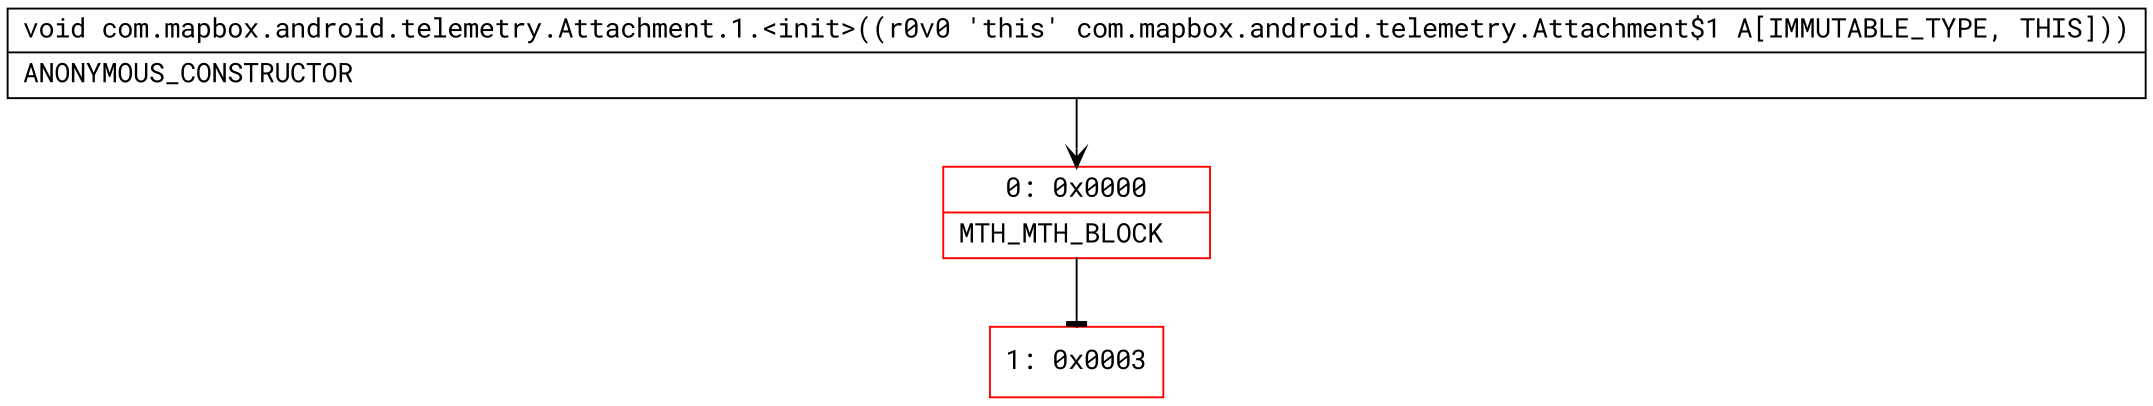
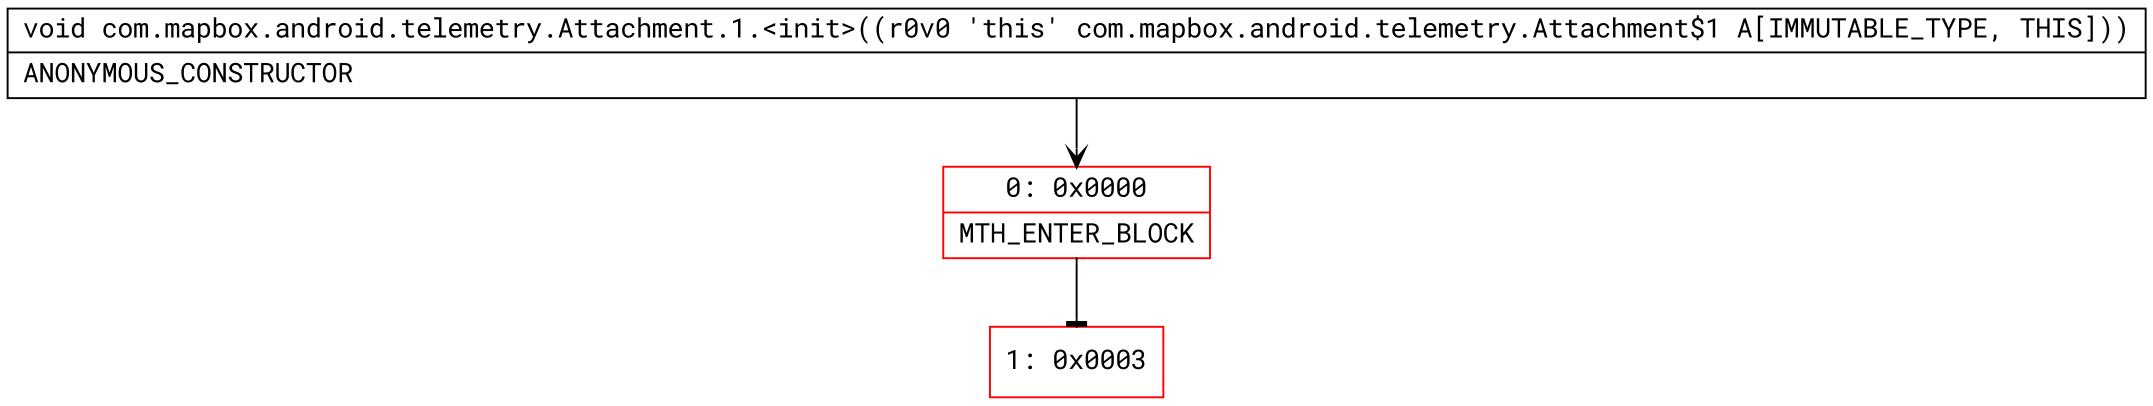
(1061, 234) -> (1077, 234)
